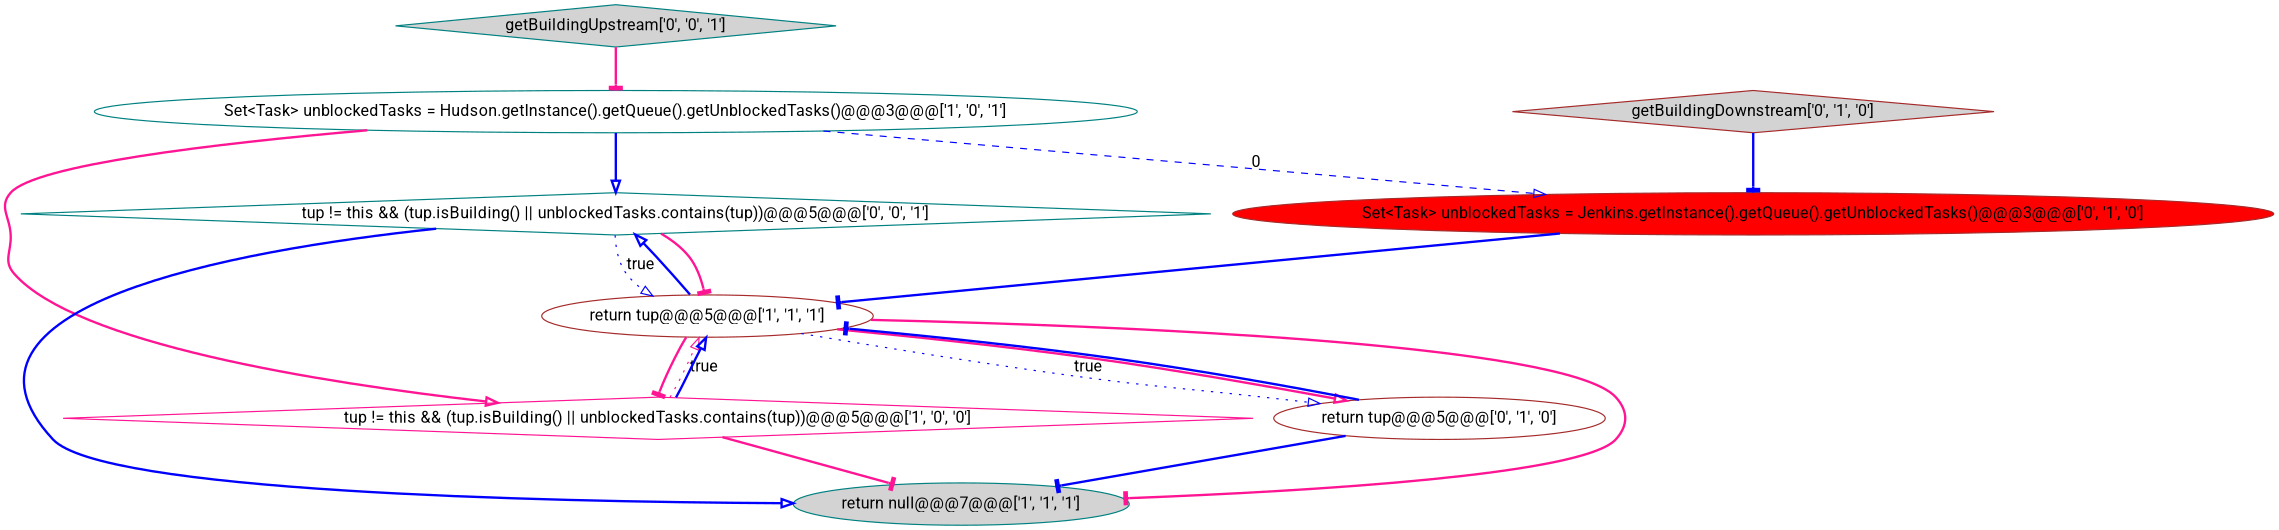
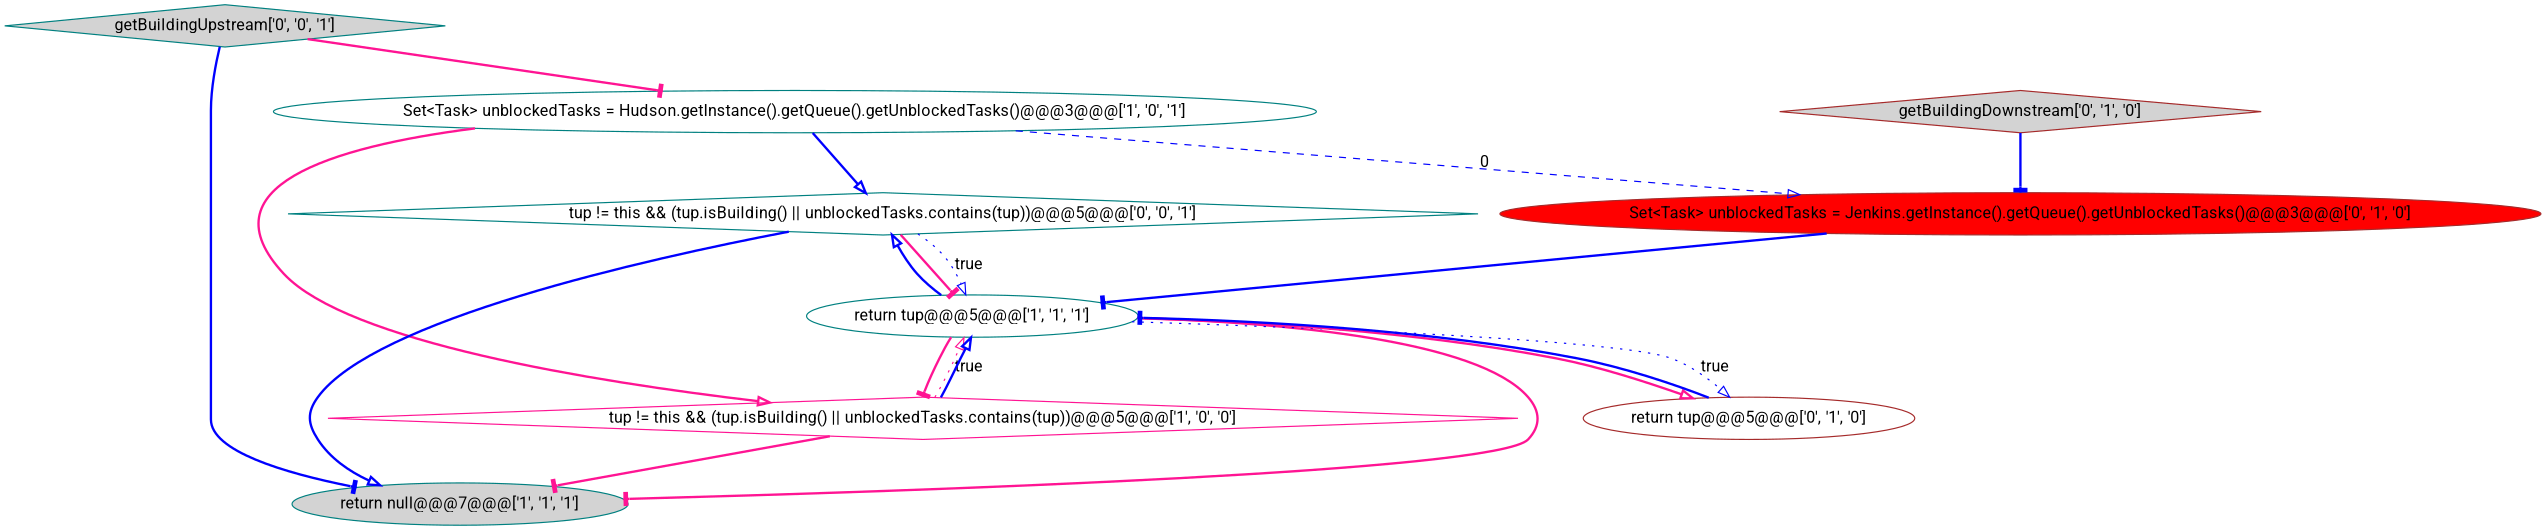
(707, 316) -> (972, 316)
(1203, 461) -> (211, 314)
